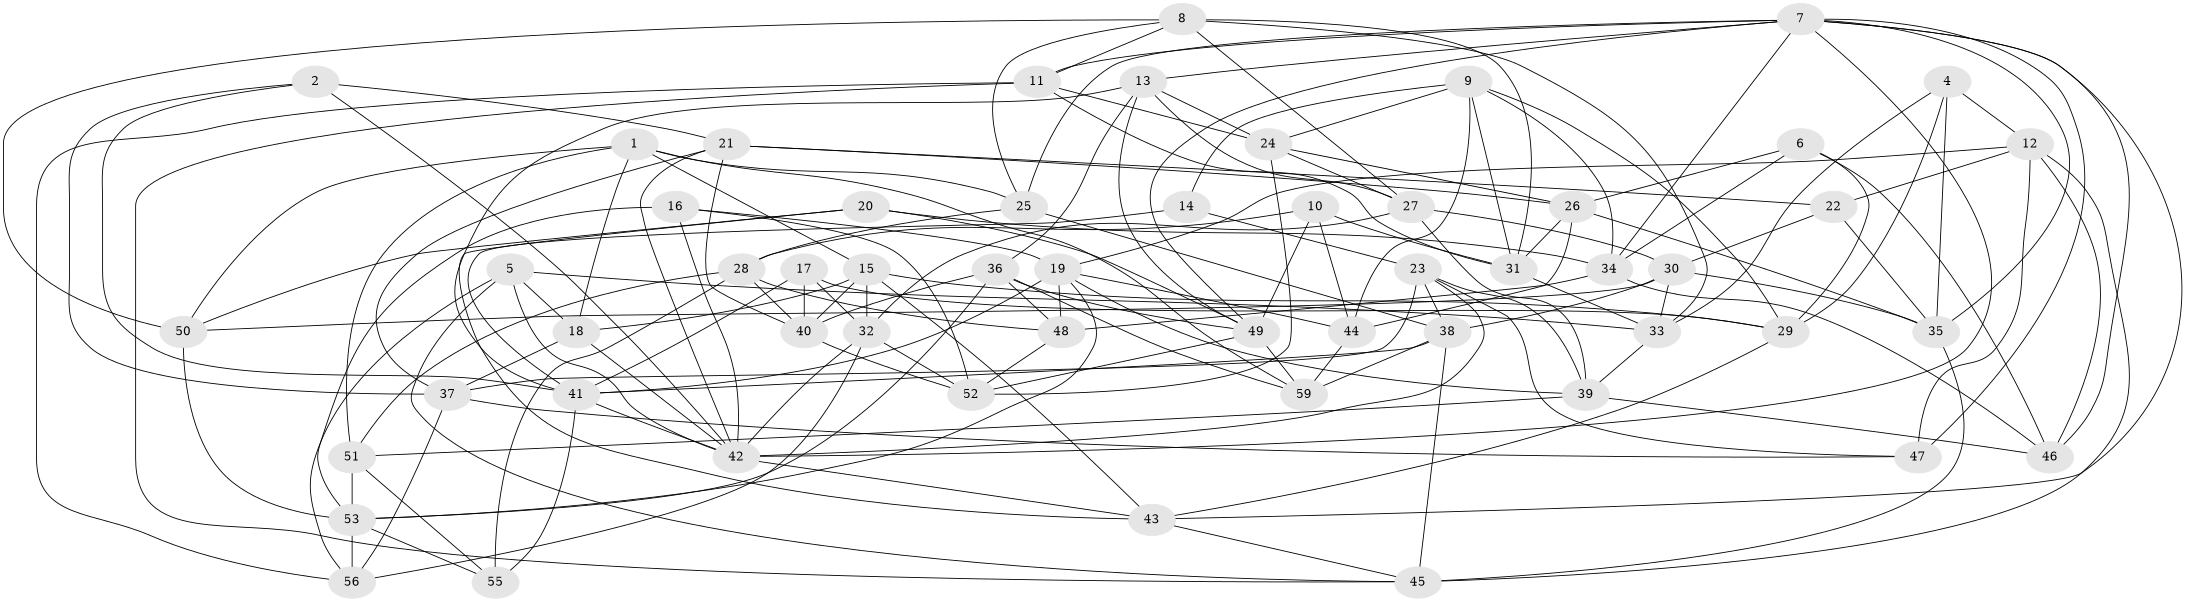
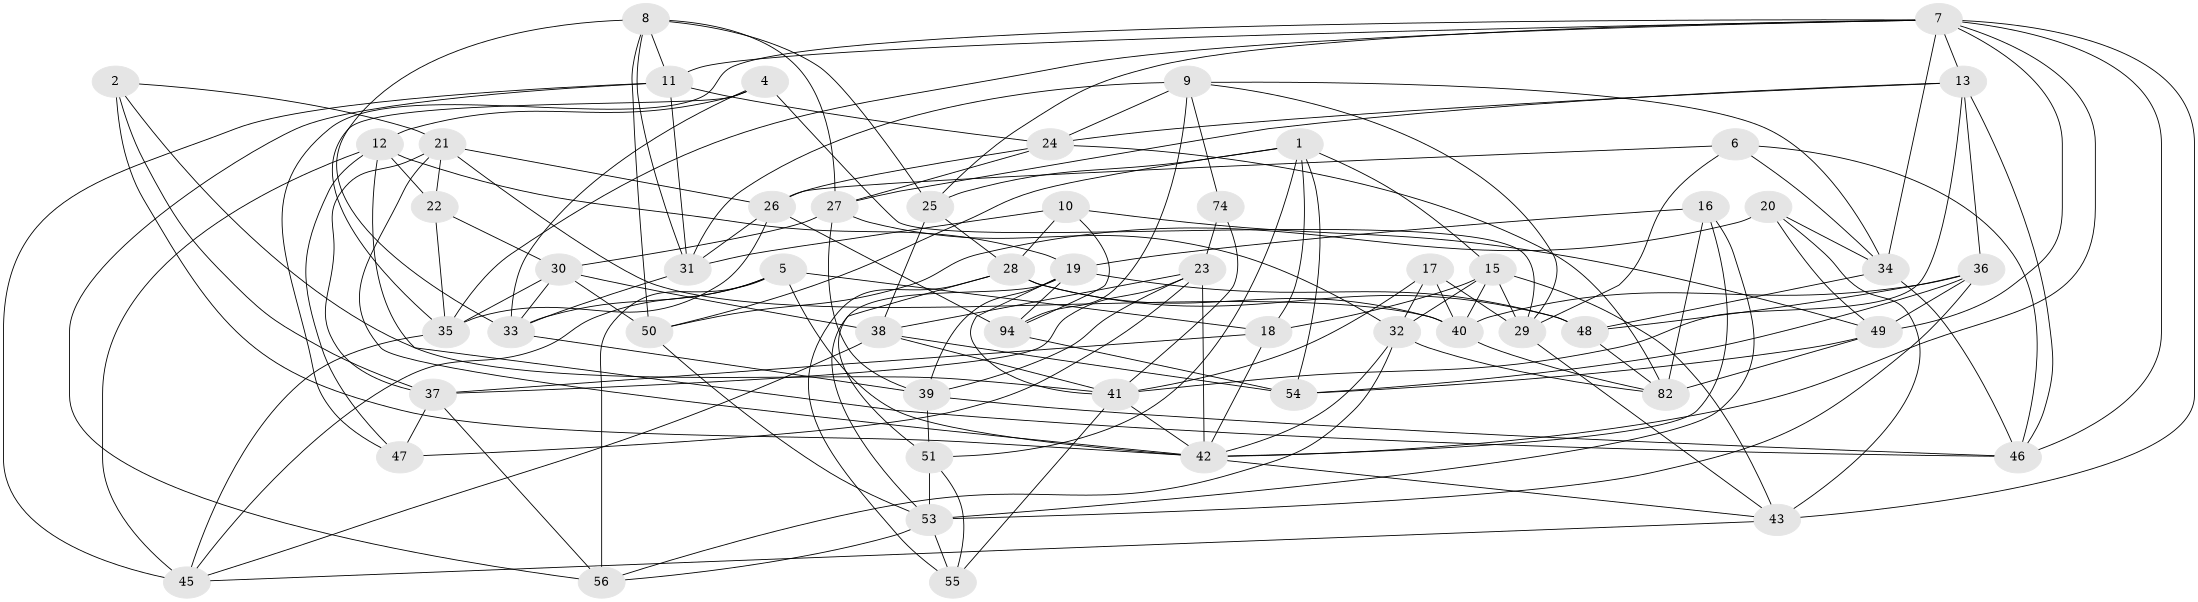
(1122, 207) -> (2036, 257)
(1187, 207) -> (1221, 207)
(1352, 332) -> (1008, 332)
(971, 395) -> (1666, 395)
(1304, 395) -> (1294, 395)
